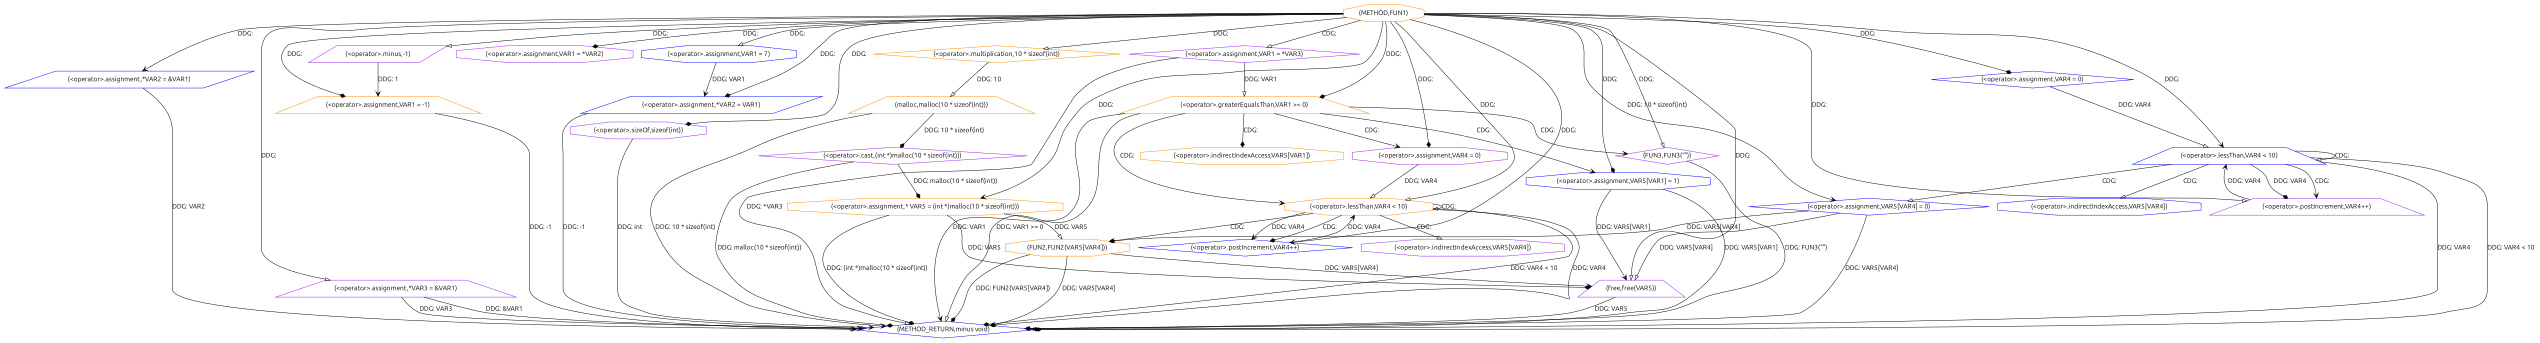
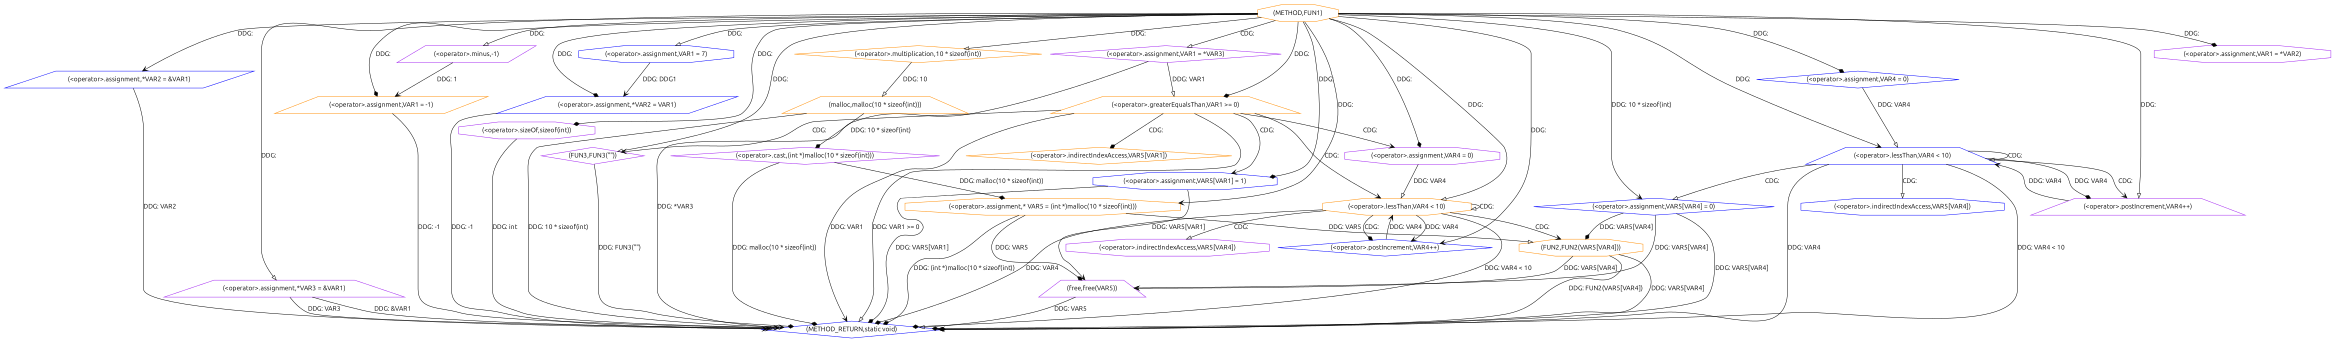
(729, 80) -> (660, 80)
(1692, 93) -> none
(378, 105) -> (381, 105)
(1242, 156) -> (1099, 156)
(944, 330) -> (852, 330)
